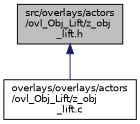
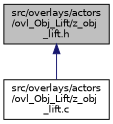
(70, 100) -> (57, 100)
